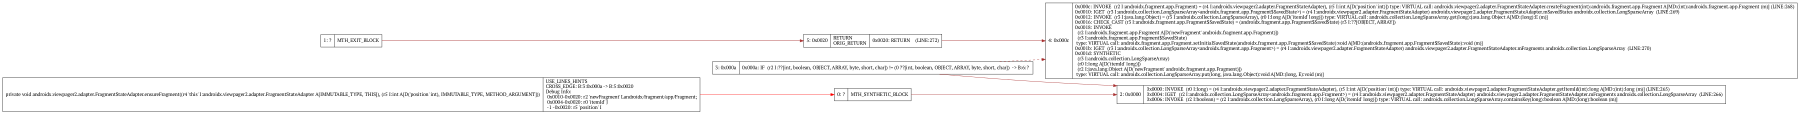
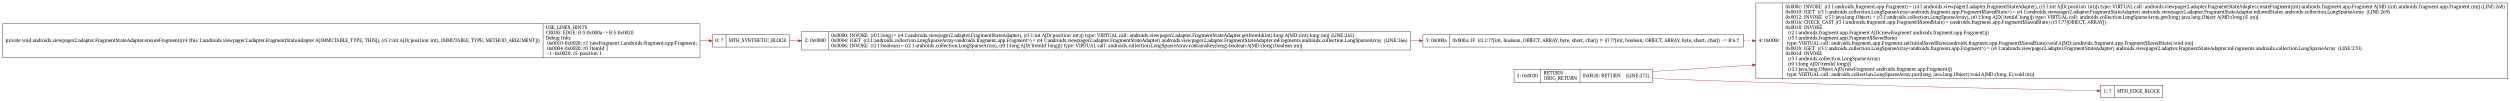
(358, 41) -> (2139, 91)
(591, 41) -> (1875, 85)
(1099, 54) -> (1805, 54)
(1026, 81) -> (1415, 41)
